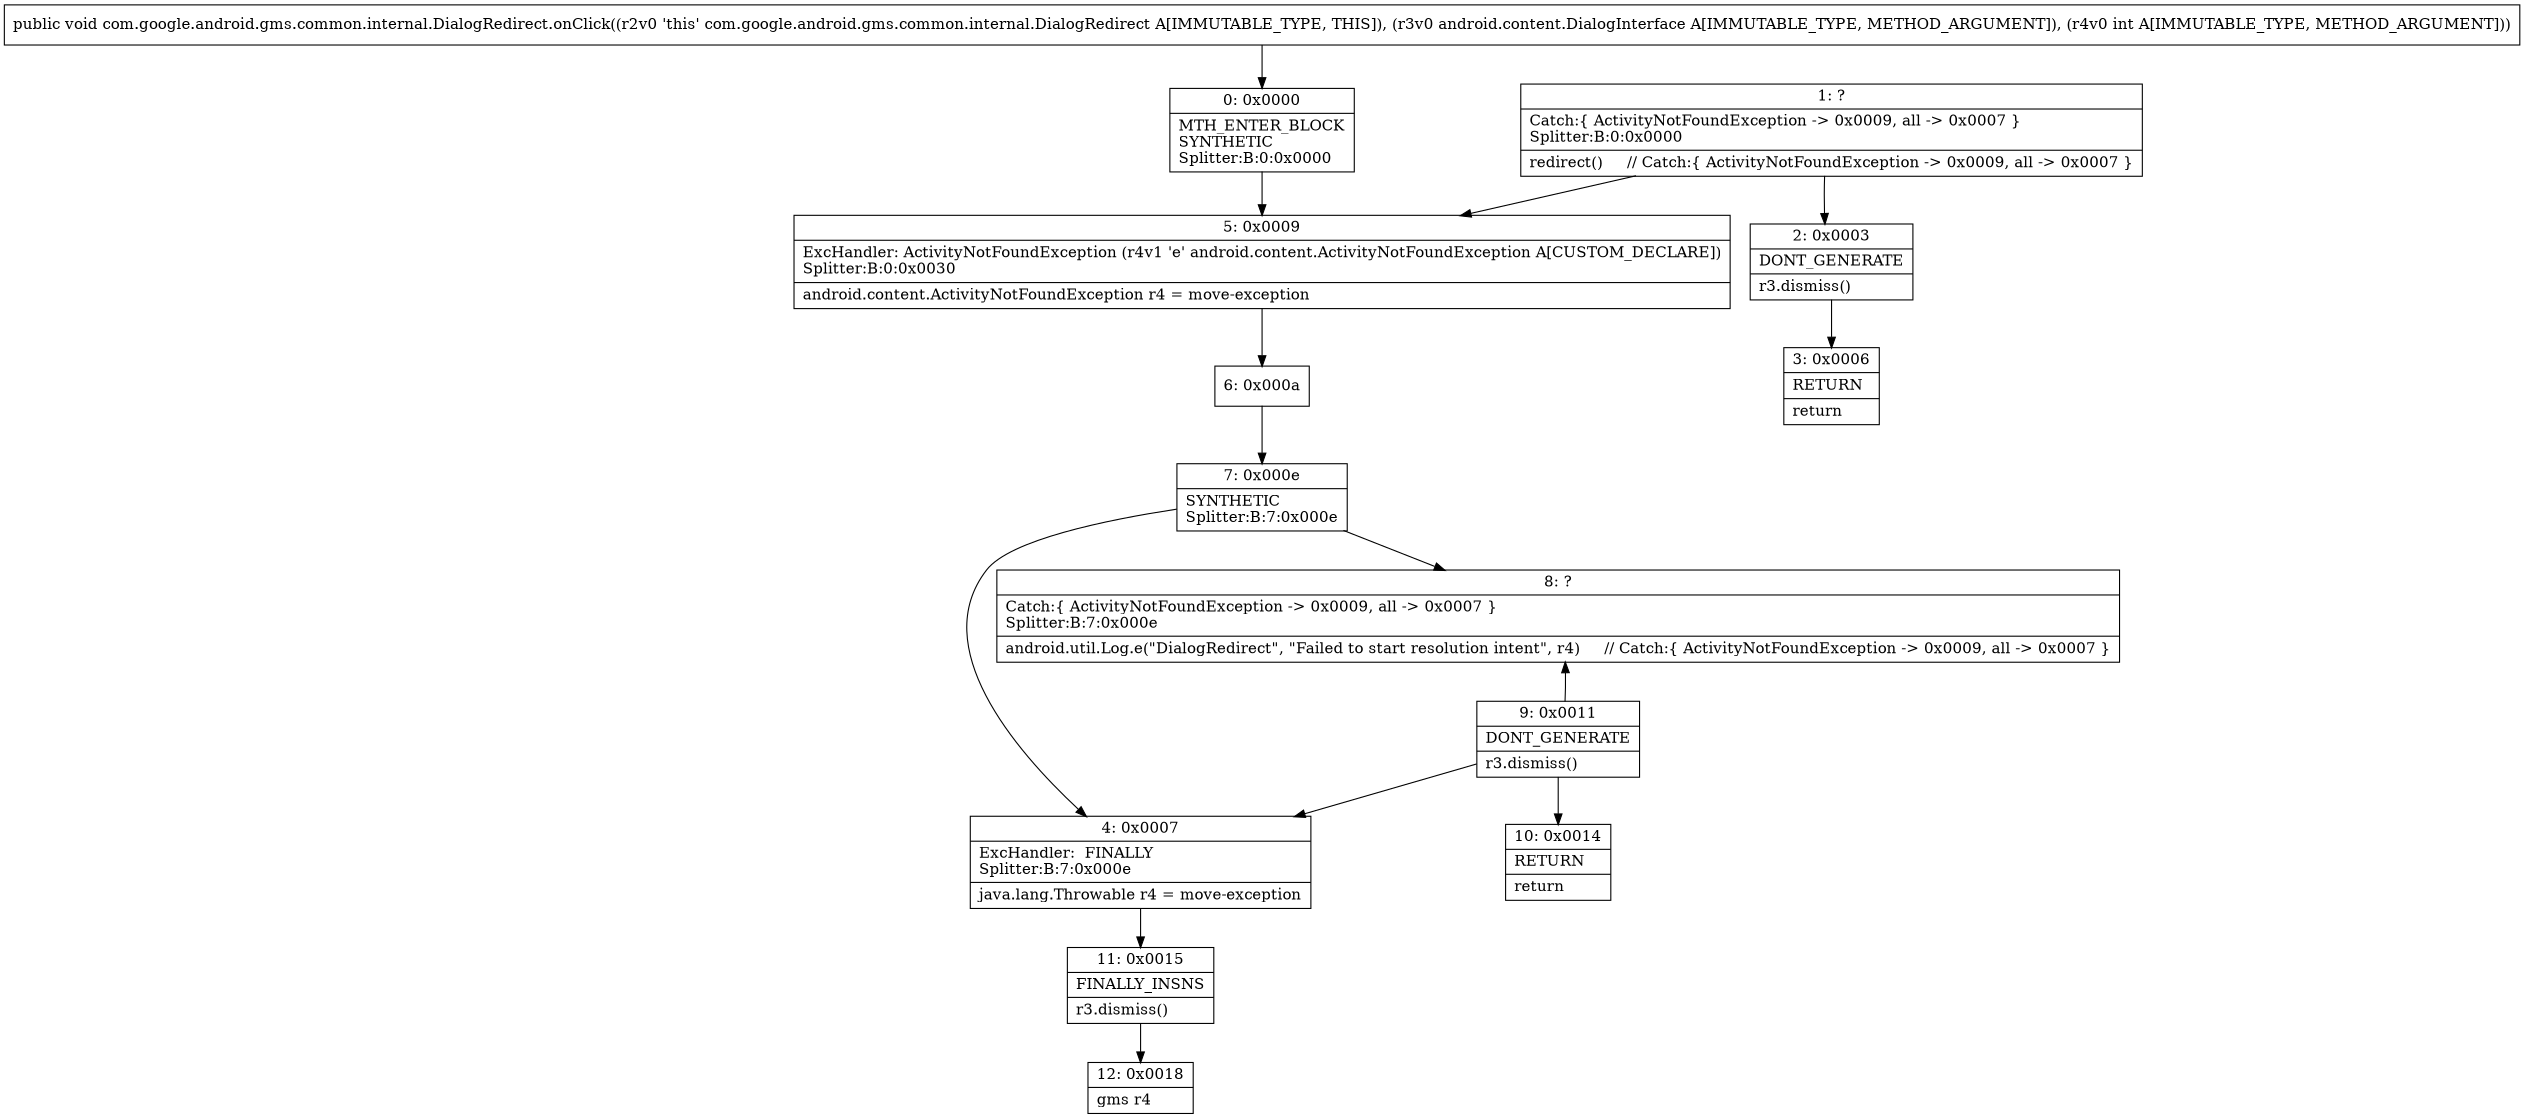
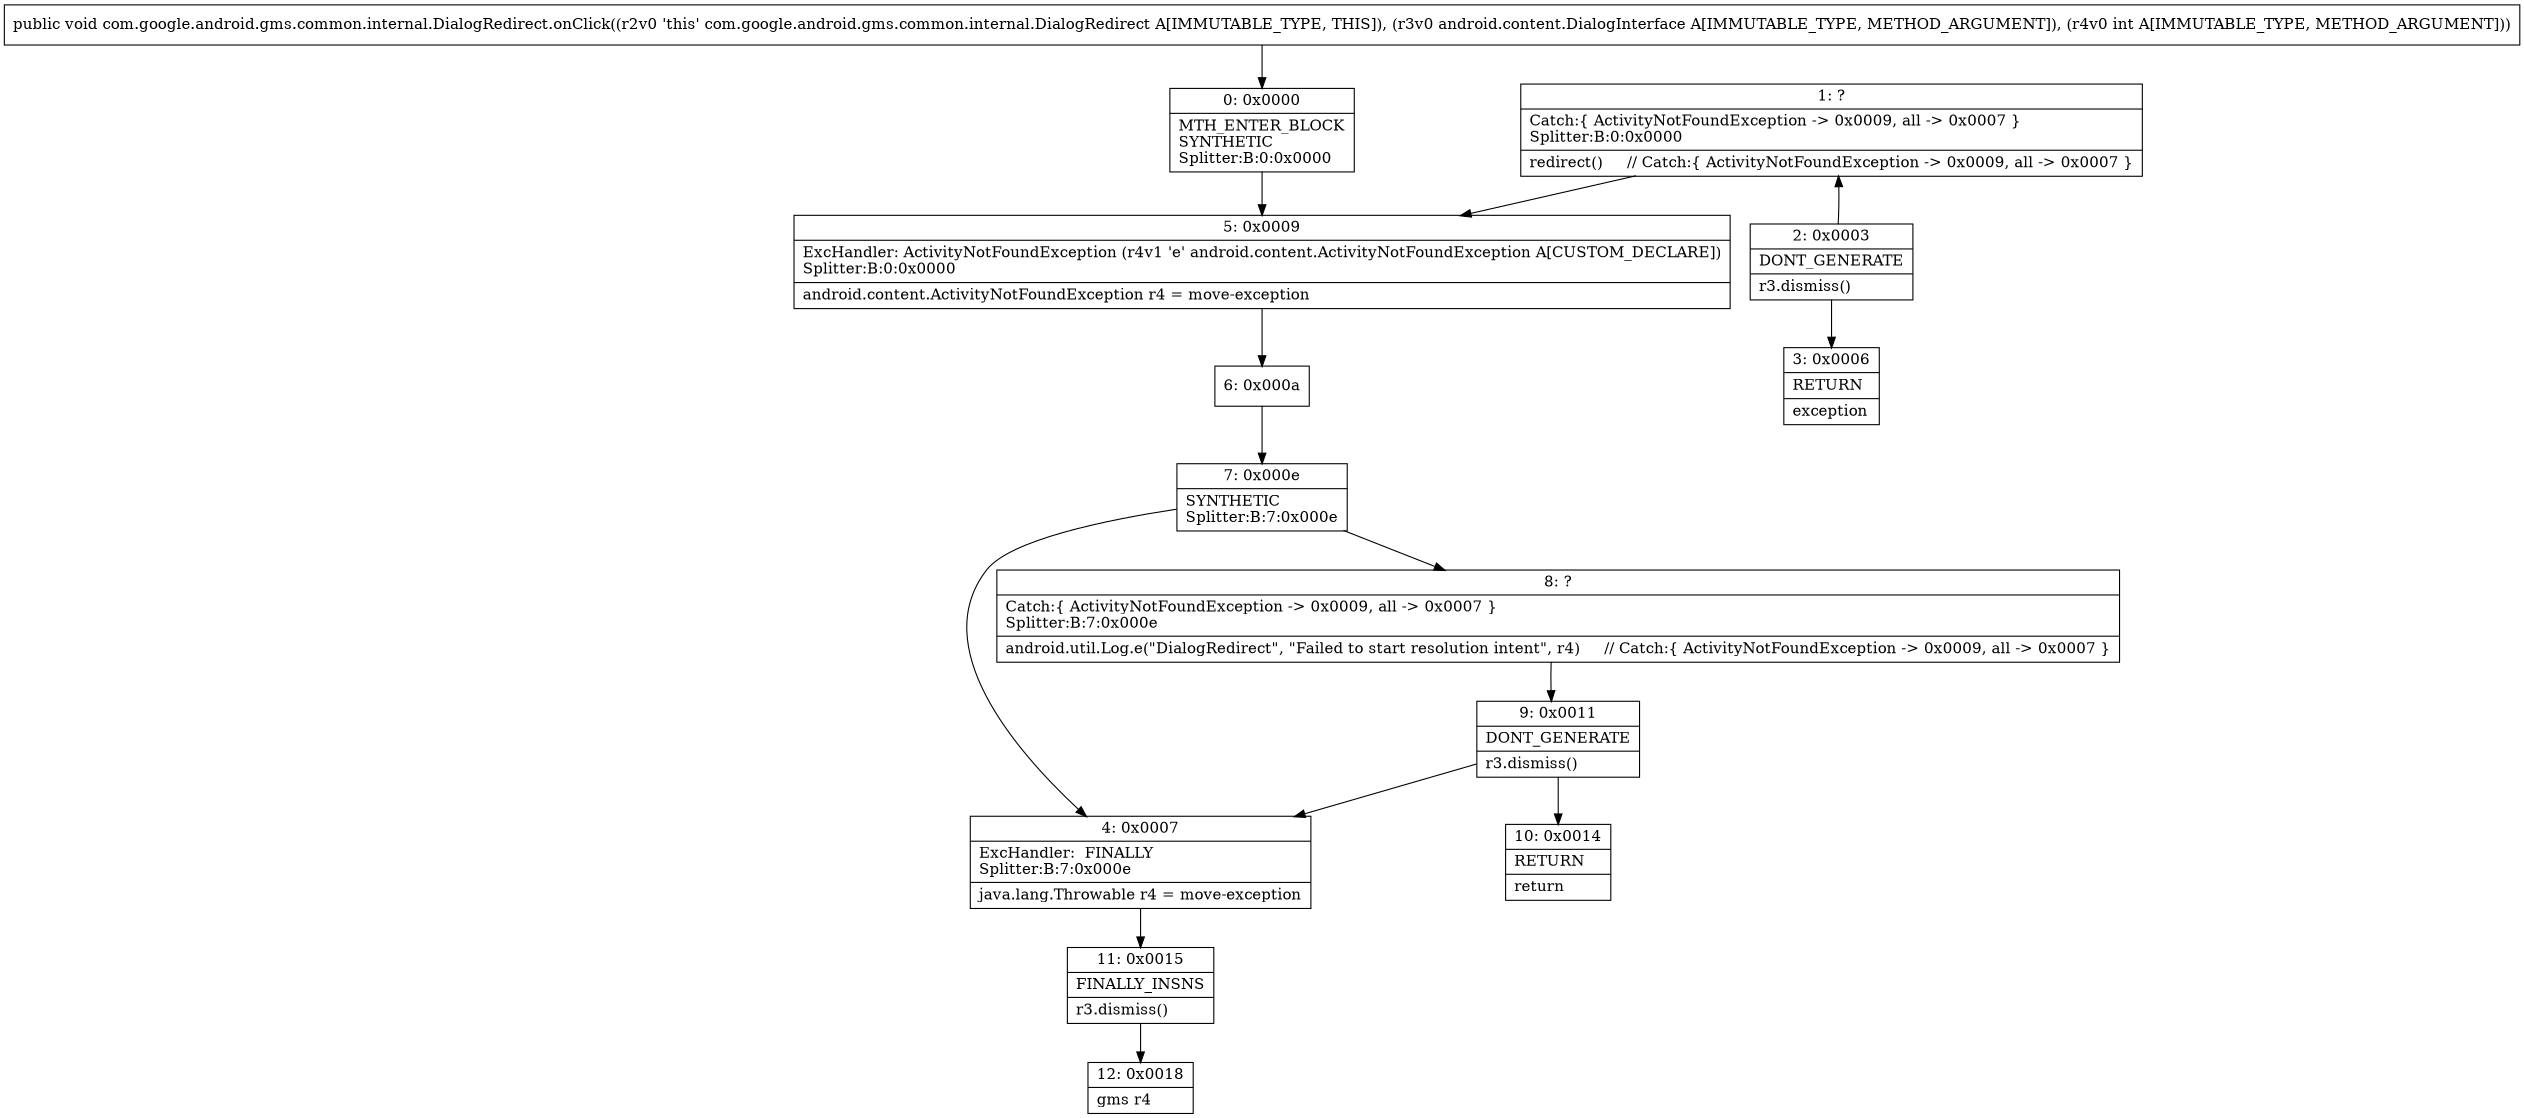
(1824, 195) -> (1839, 206)
(880, 269) -> (880, 269)
(1817, 411) -> (1830, 411)
(1565, 687) -> (1551, 676)
